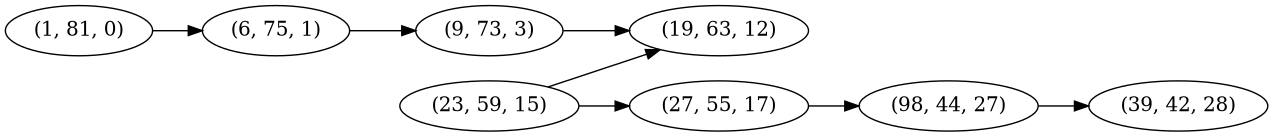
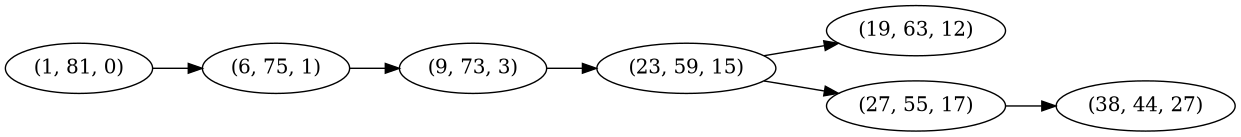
(589, 31) -> (565, 68)
(949, 106) -> (1146, 106)
(1178, 106) -> none
